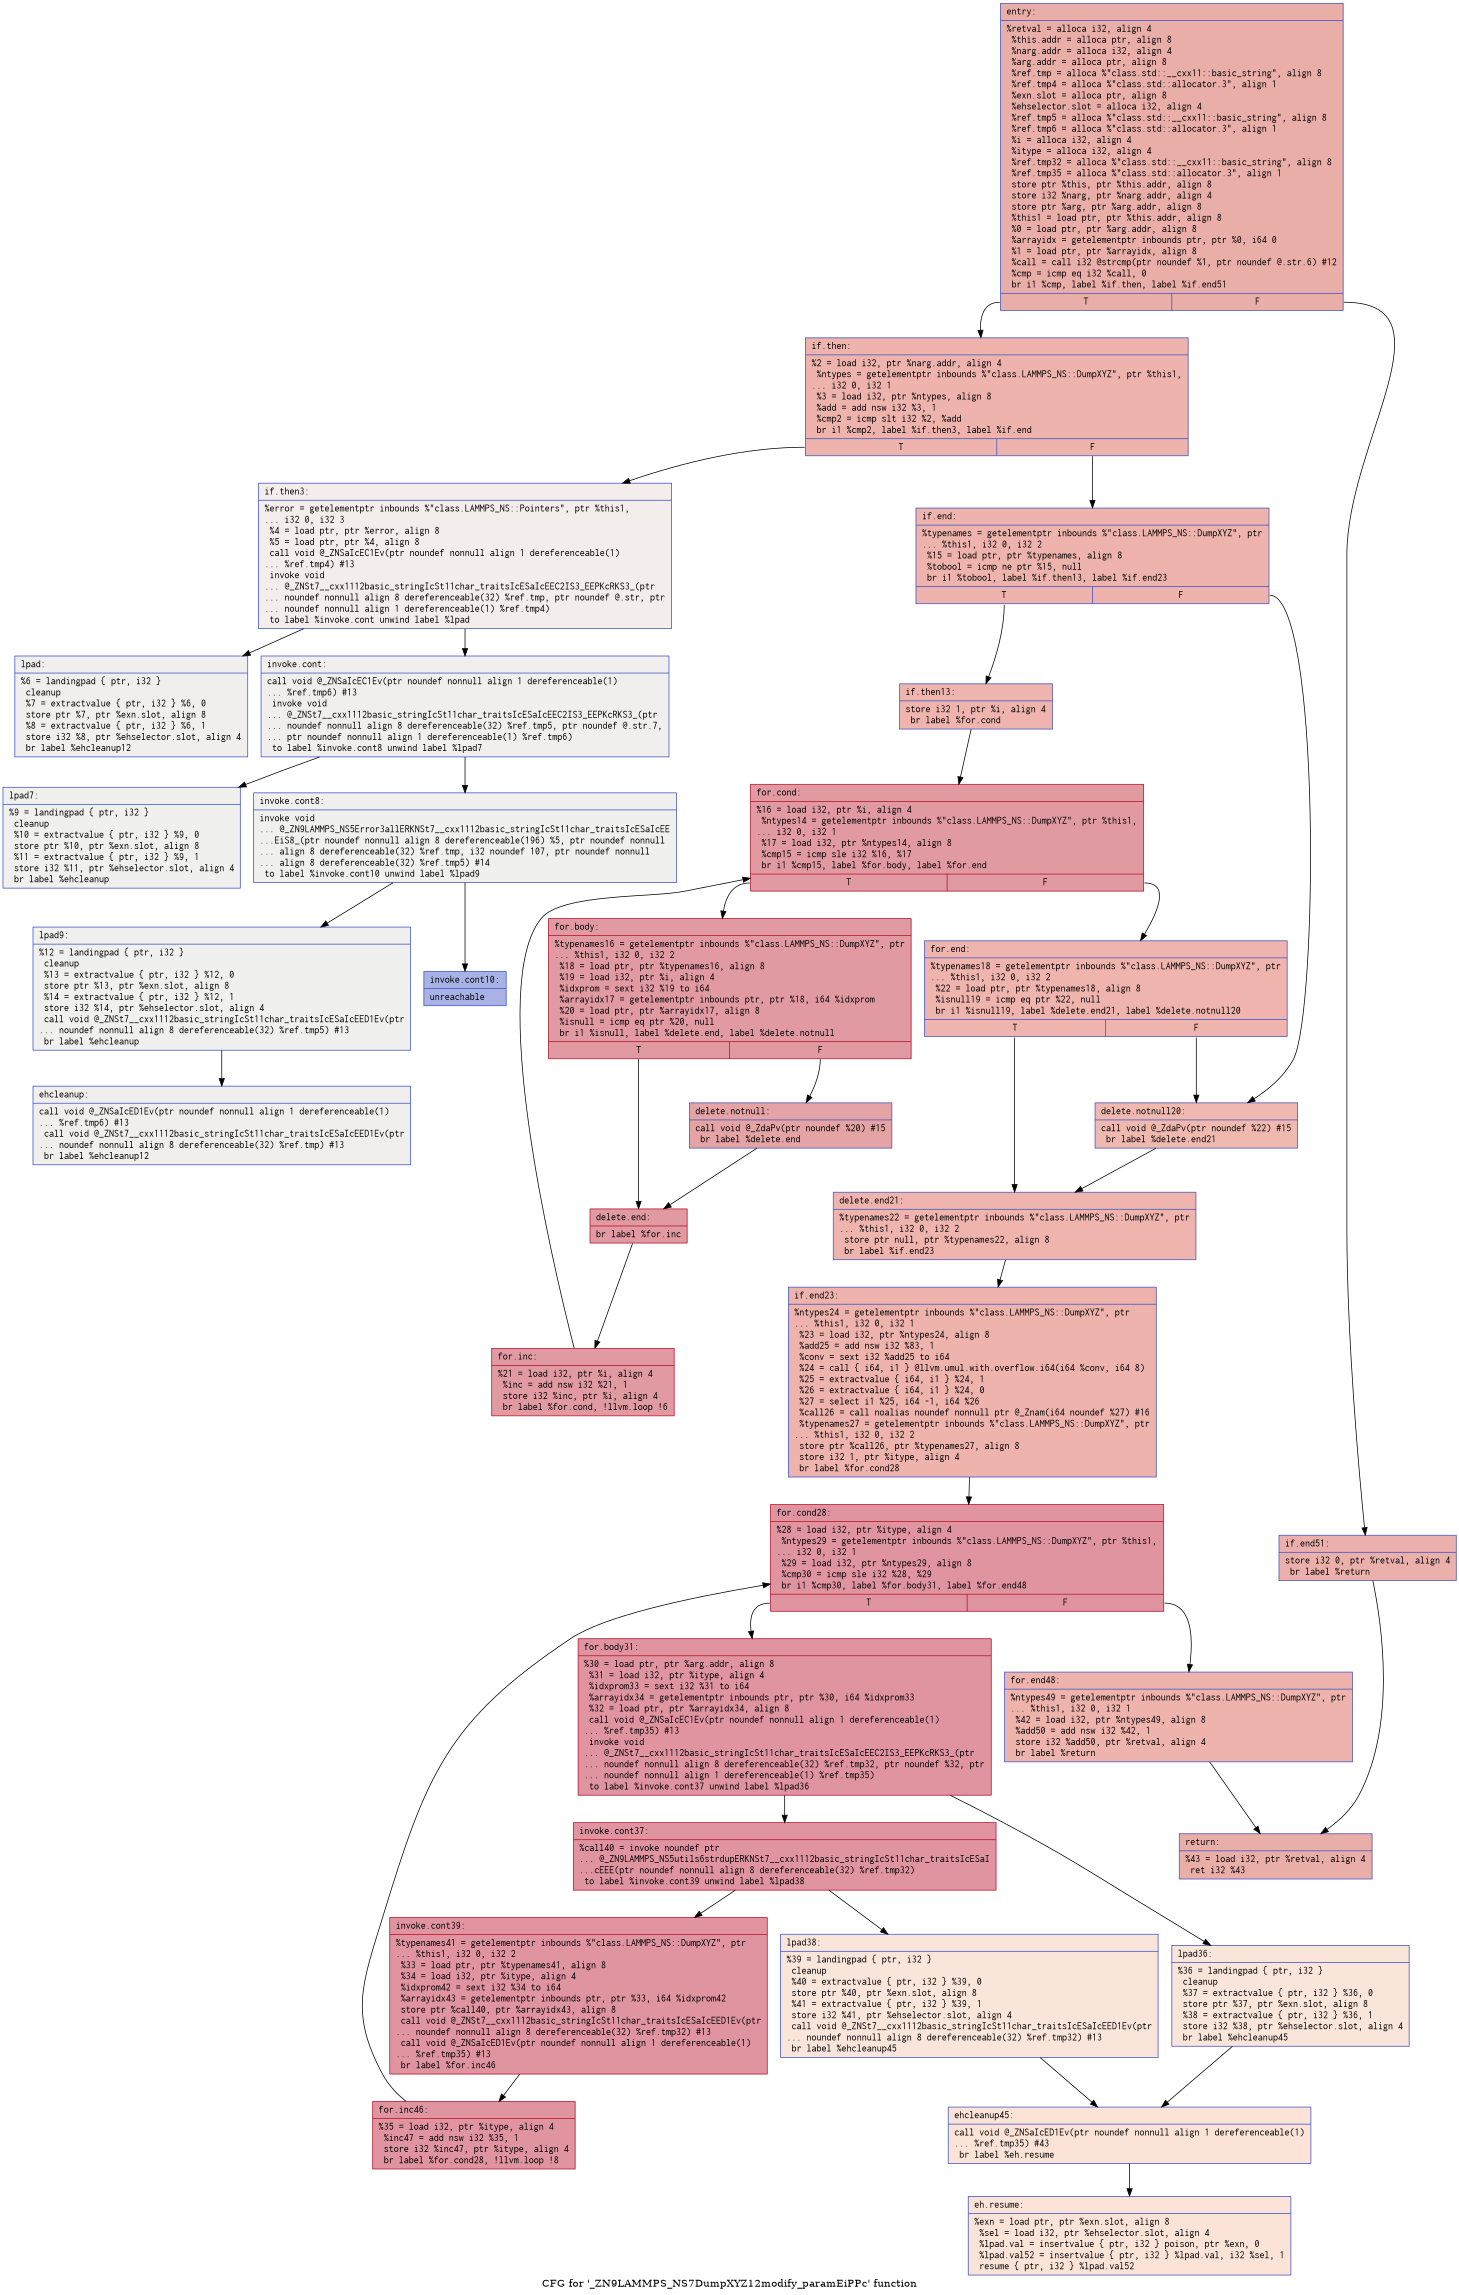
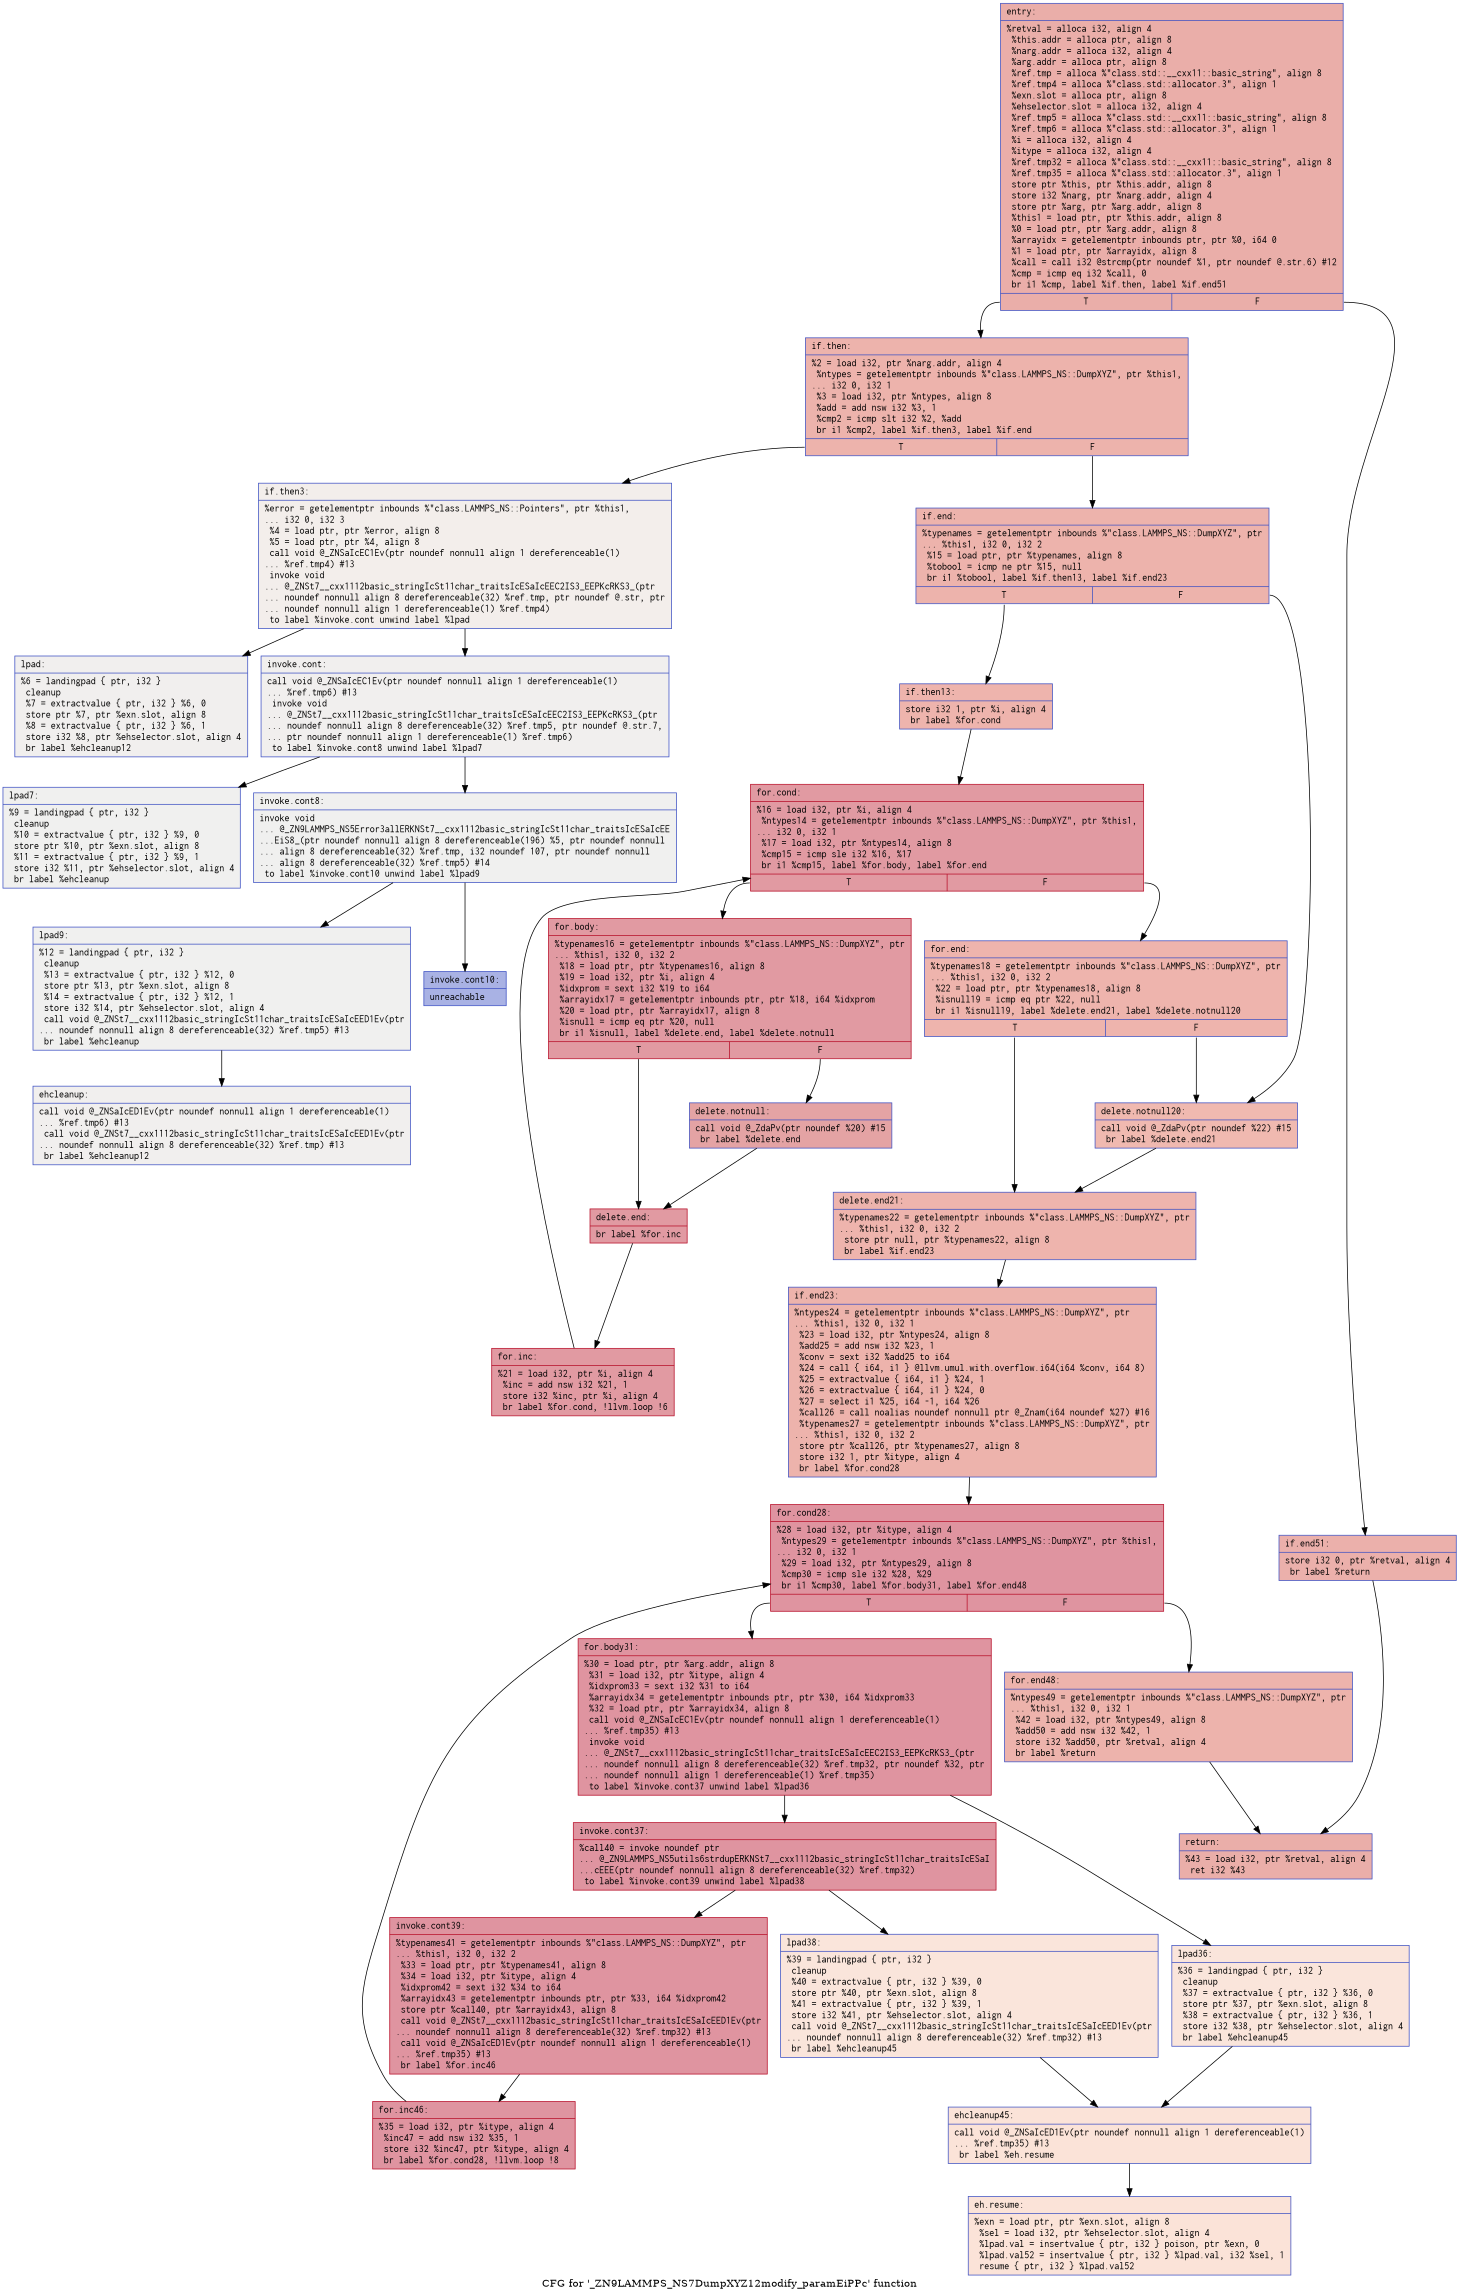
(865, 1346) -> (865, 1346)
(1002, 2143) -> (1002, 2143)
